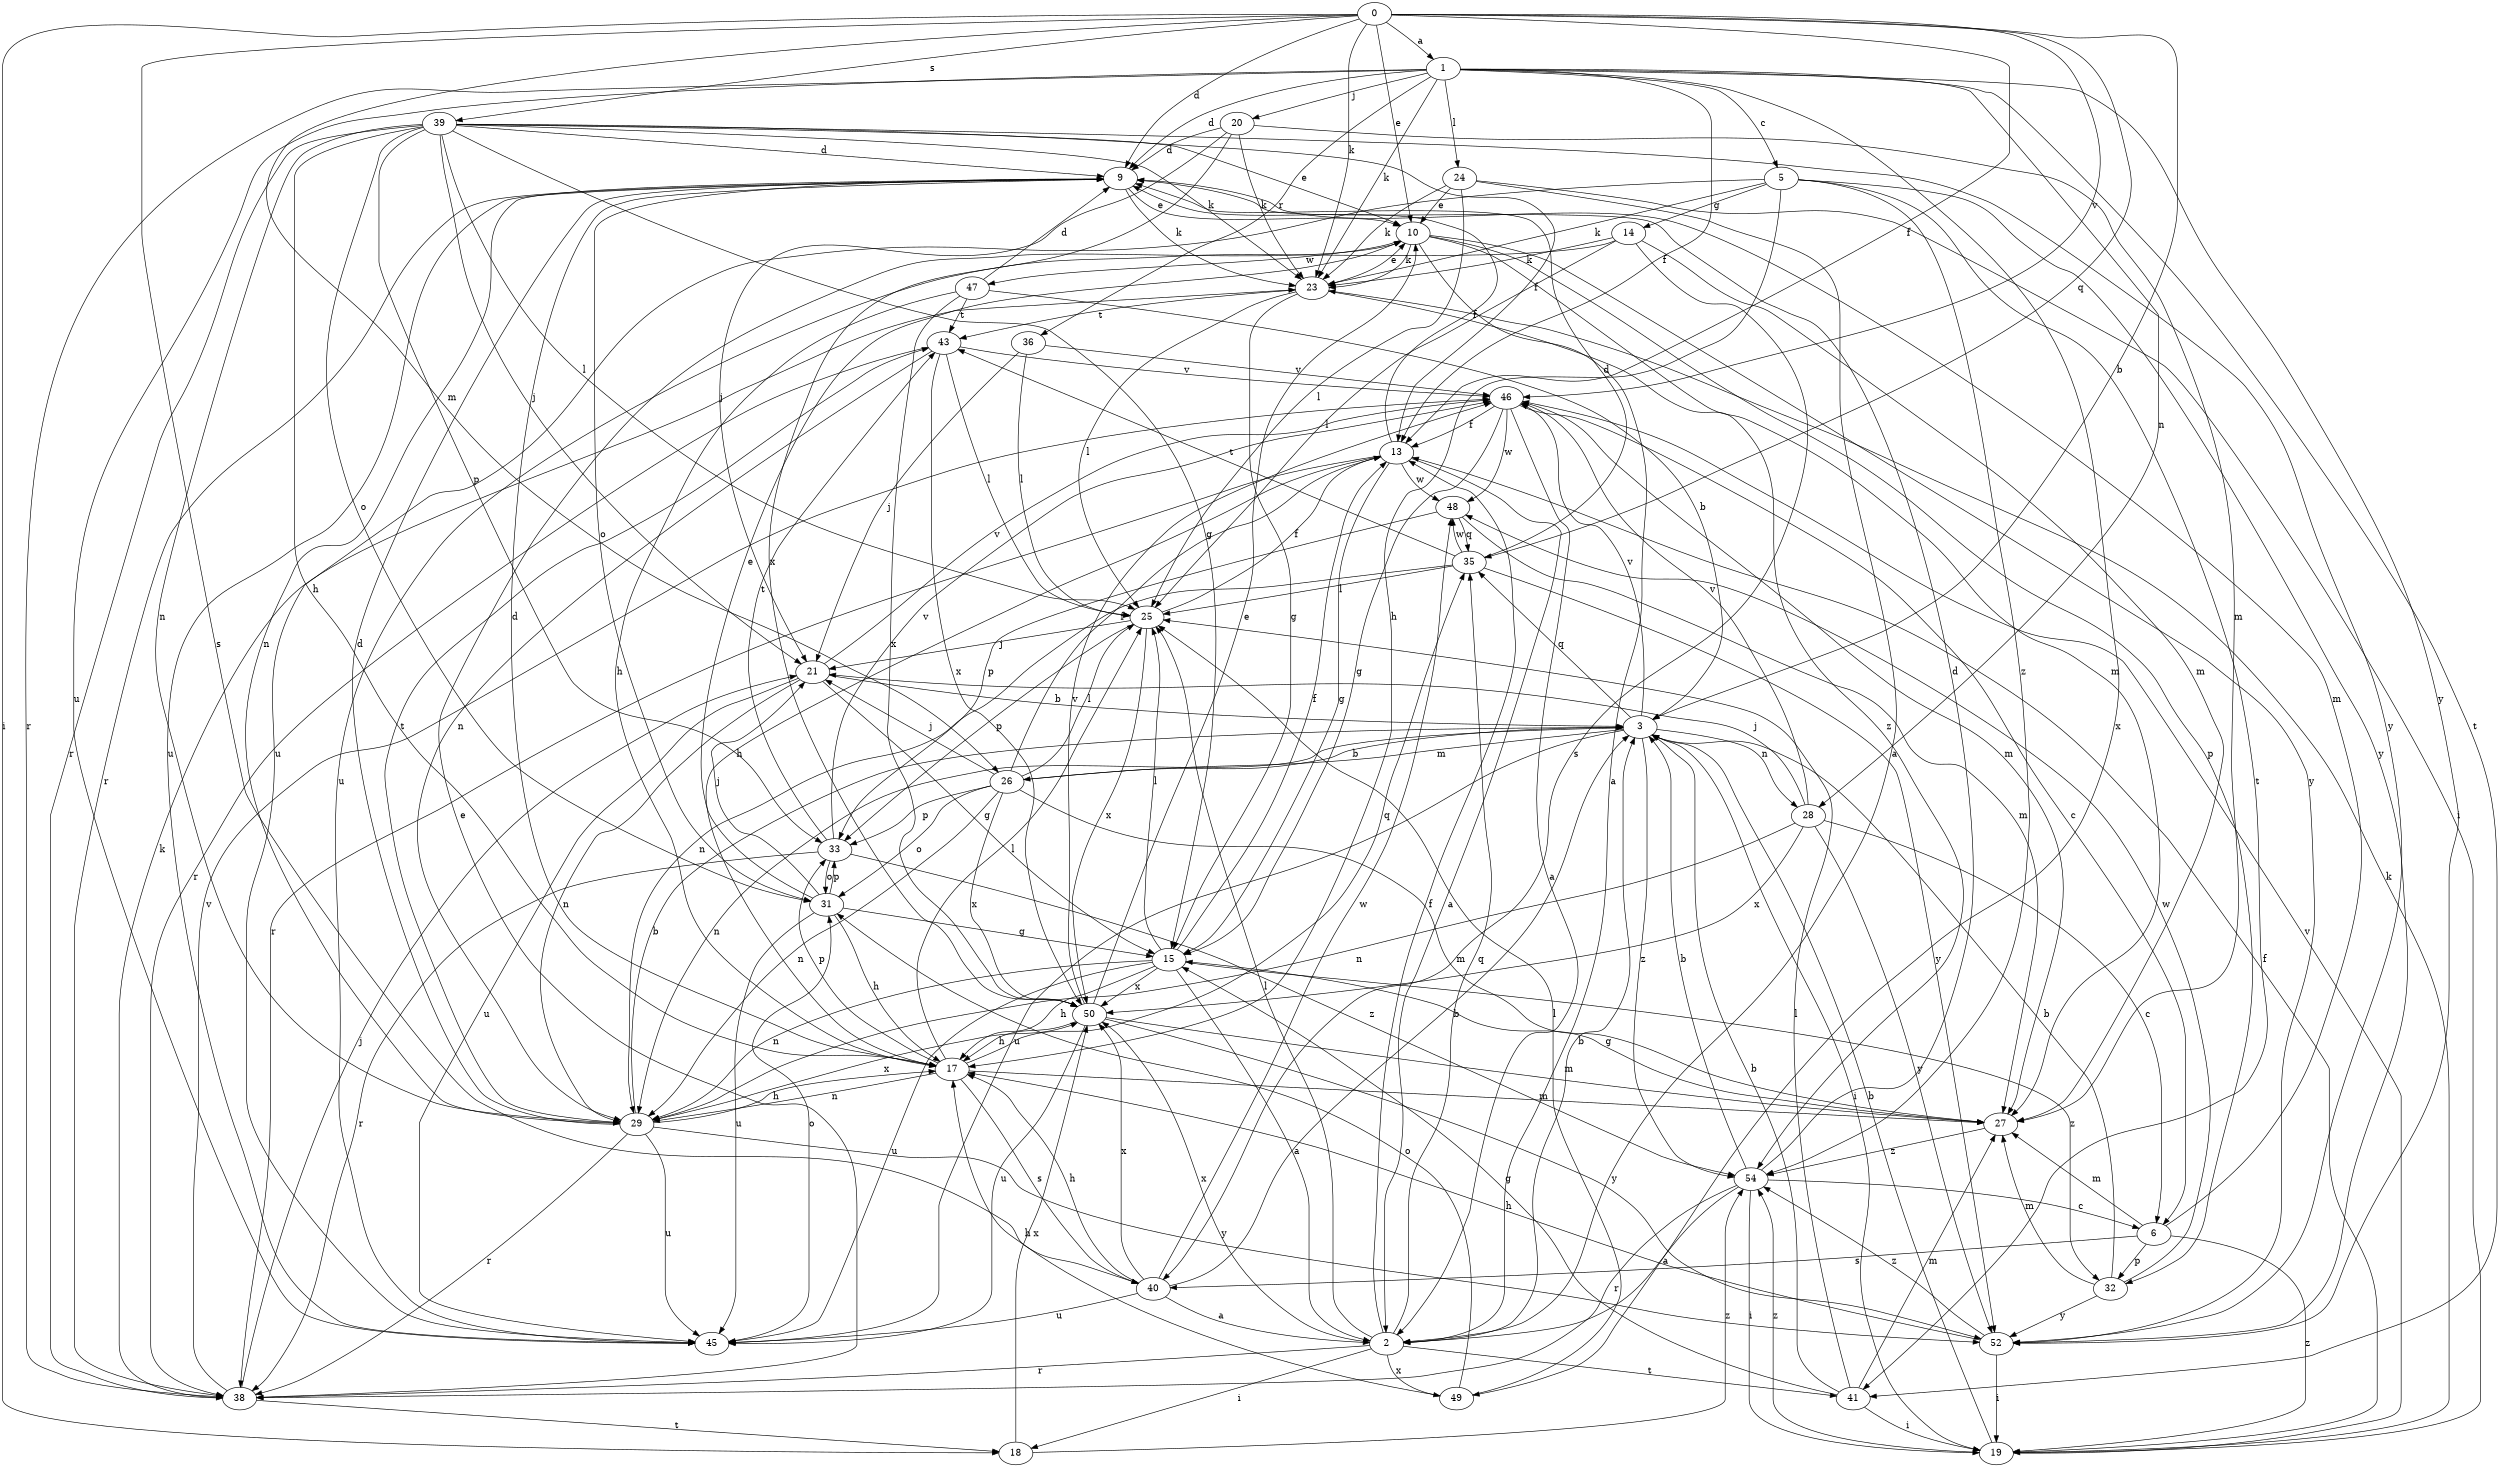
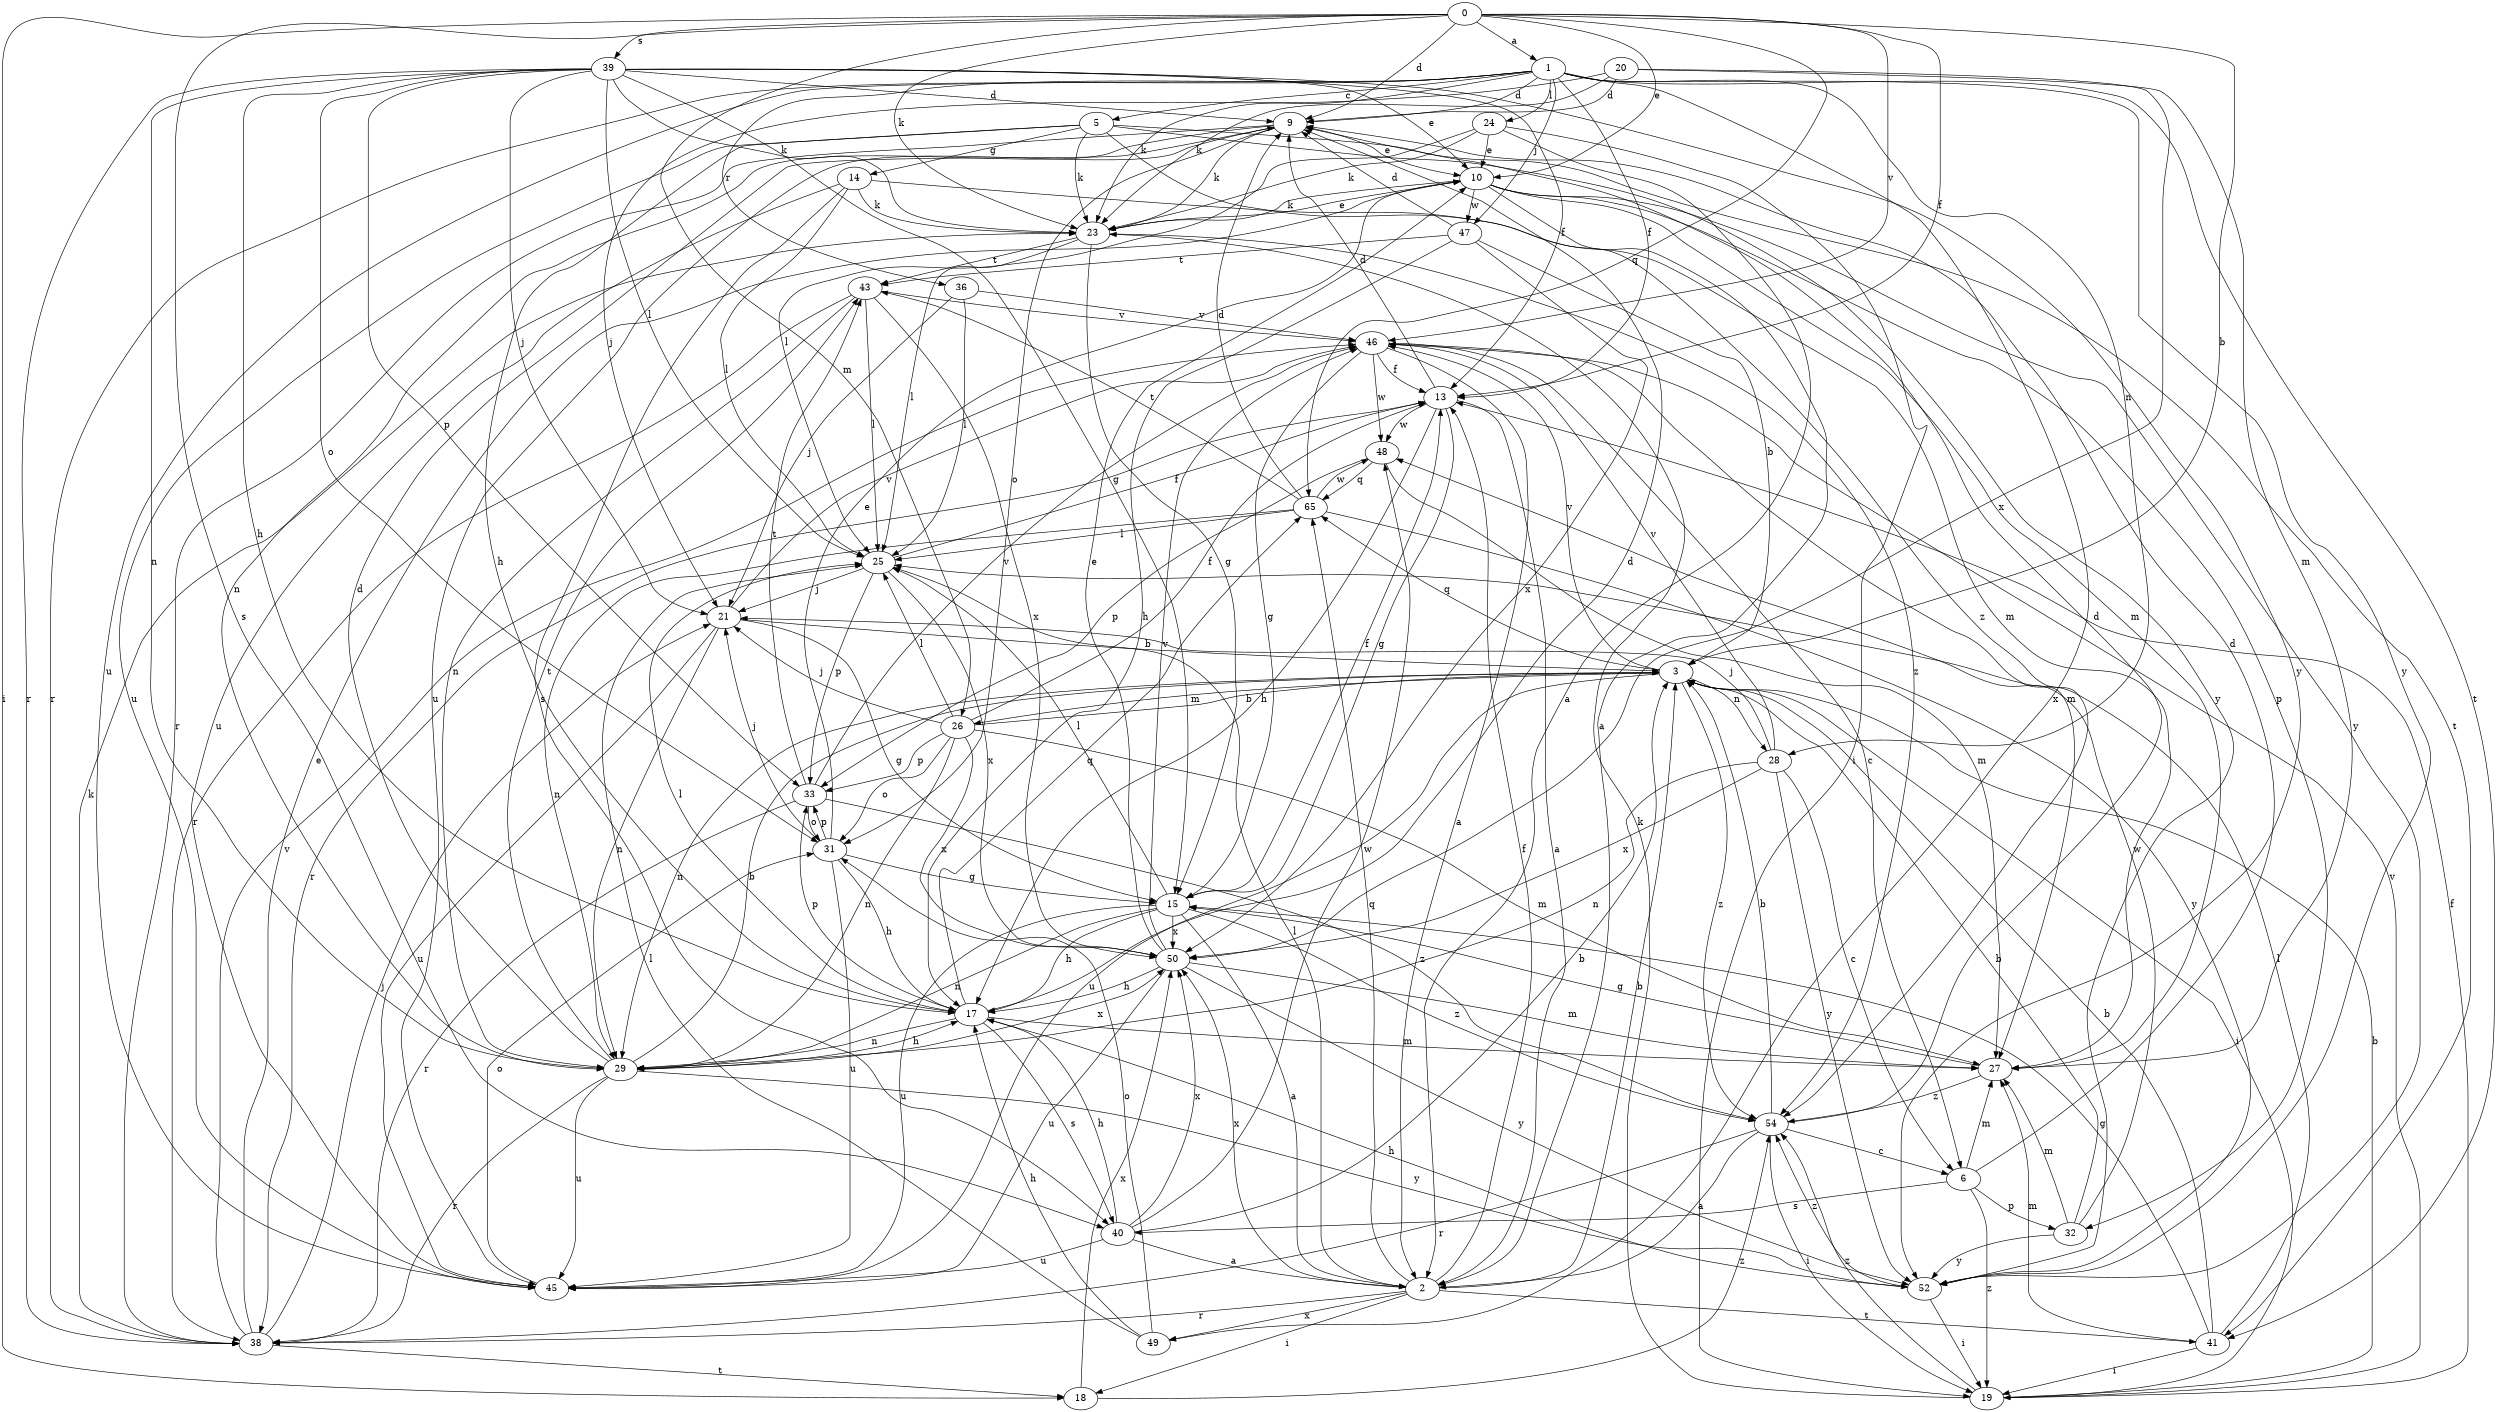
(1343, 94) -> (1530, 155)
(1475, 316) -> (1363, 261)
(1469, 562) -> (1310, 508)
(2337, 700) -> (2233, 645)
(1717, 1022) -> (1463, 1029)
